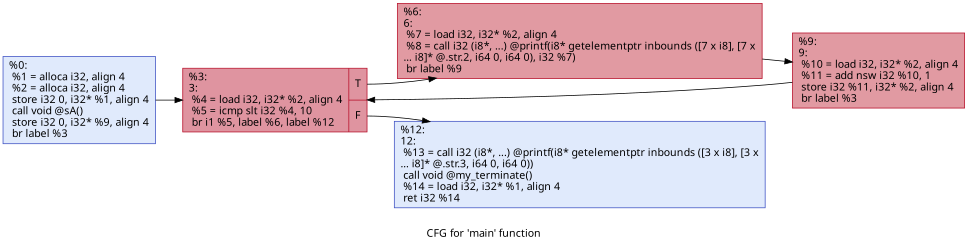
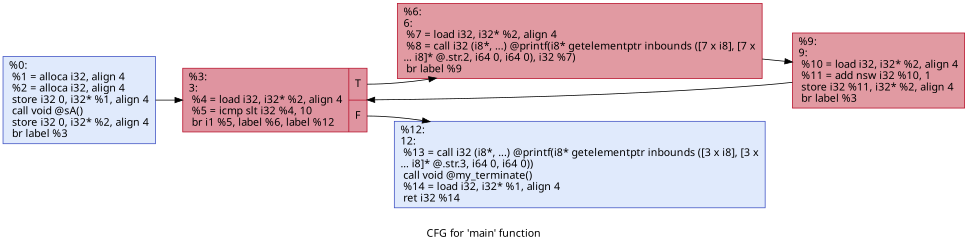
(79, 122) -> (79, 122)
